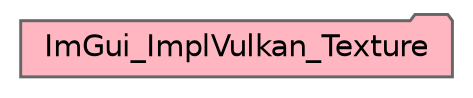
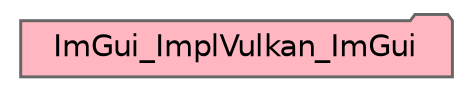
(237, 49) -> (237, 49)
